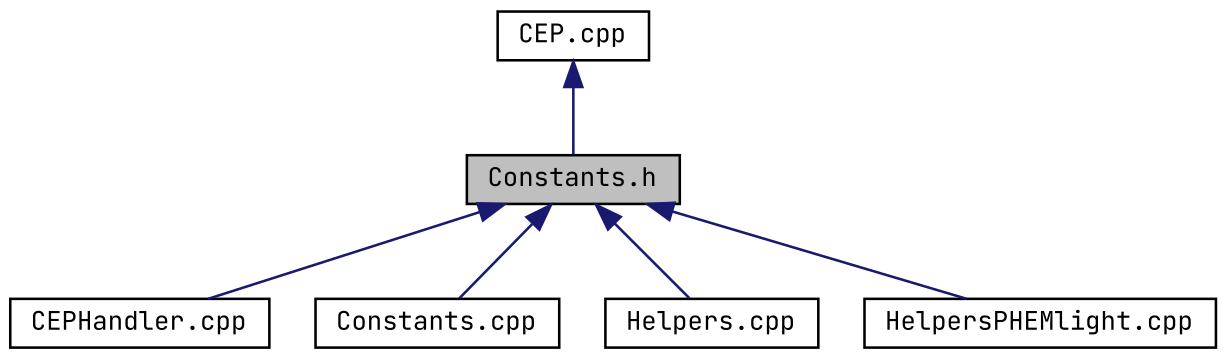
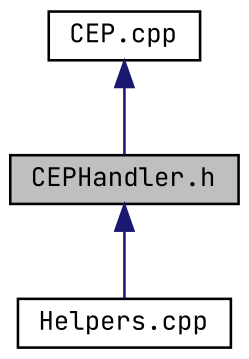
(573, 180) -> (124, 180)
(140, 323) -> none
(437, 323) -> none
(1040, 323) -> none
